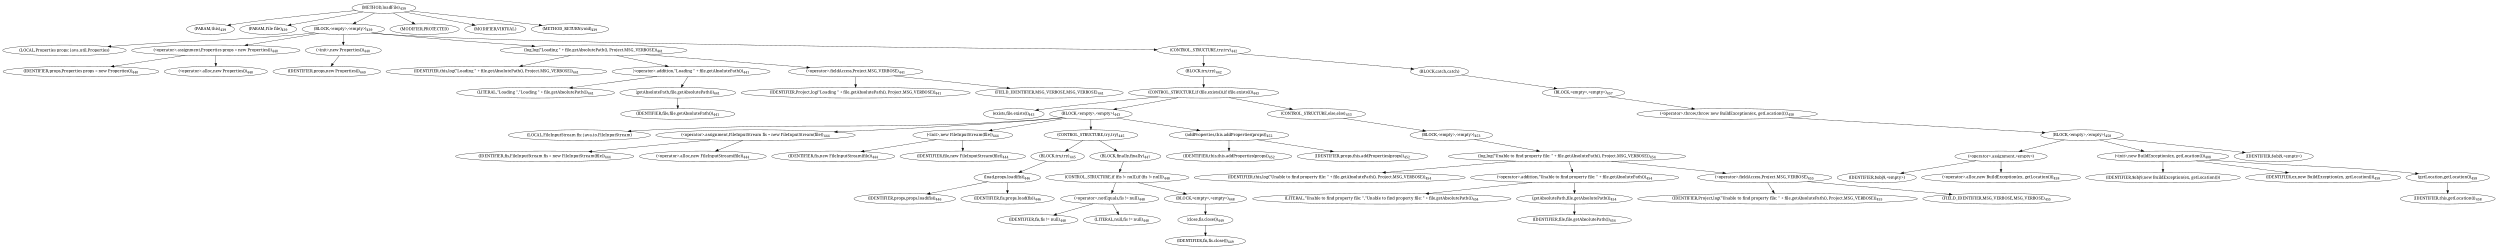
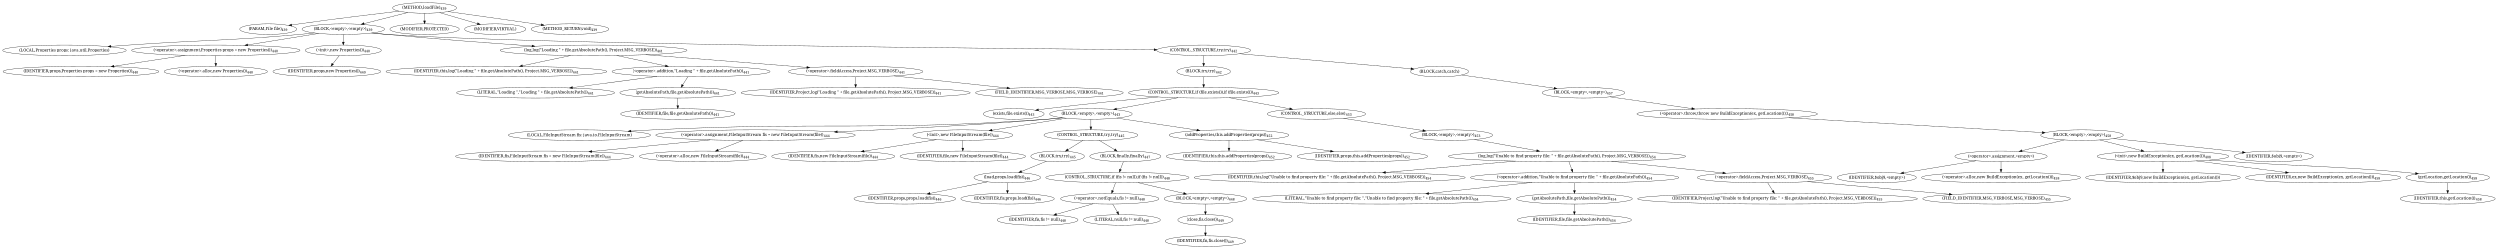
(211, 29) -> none
